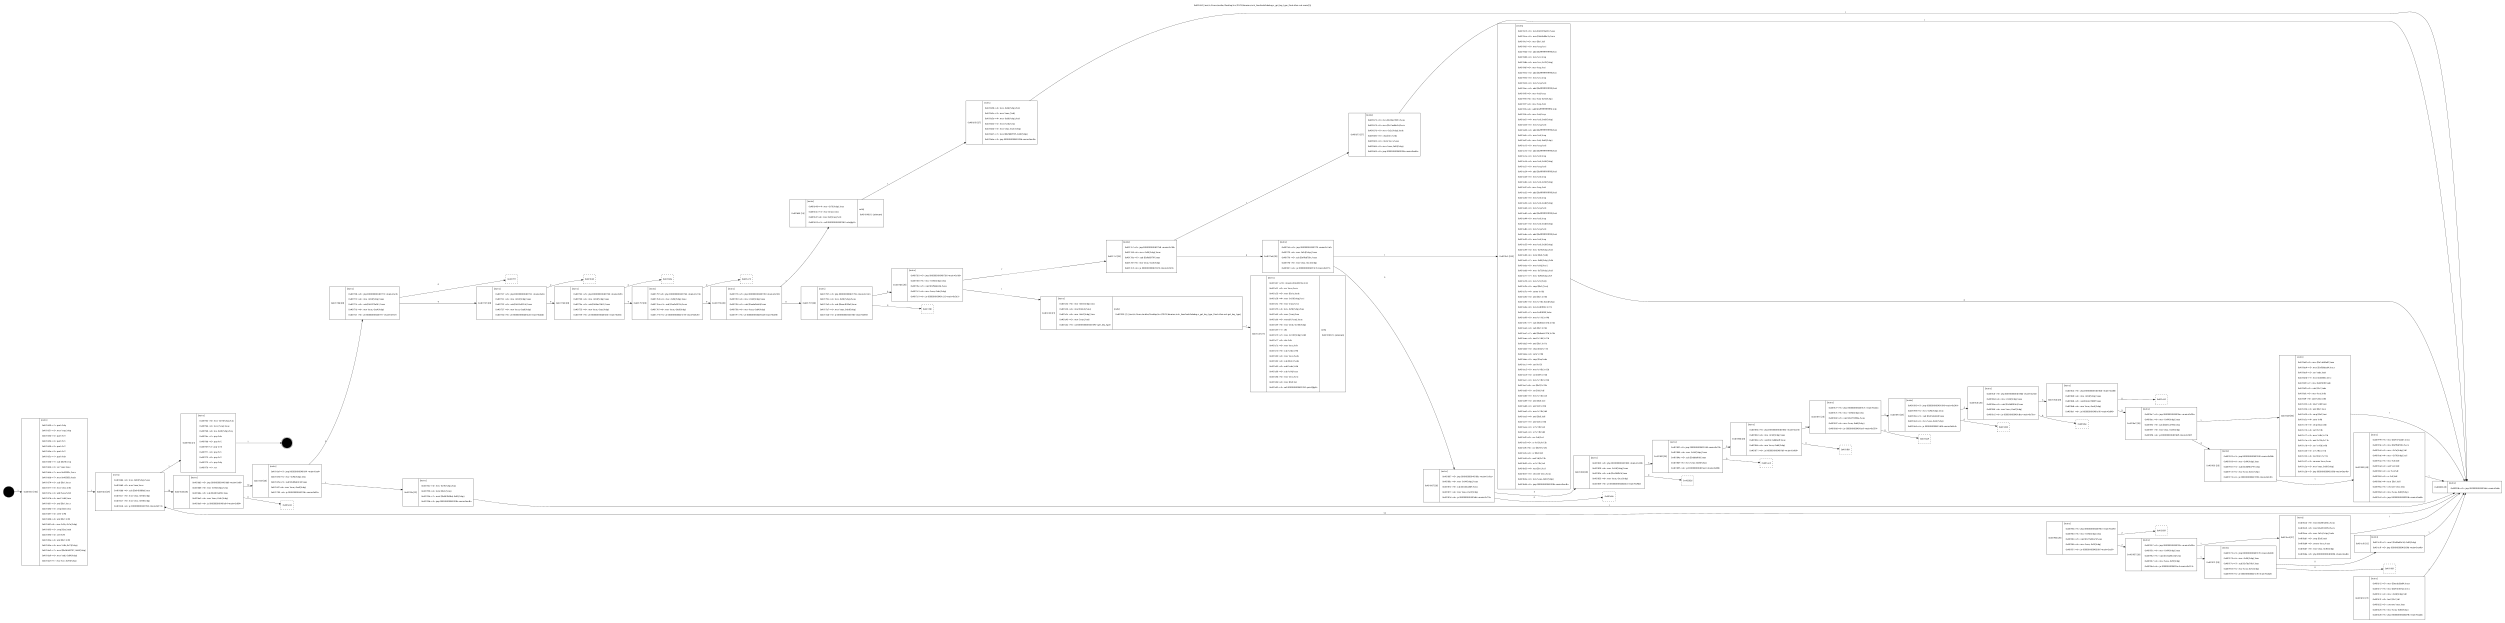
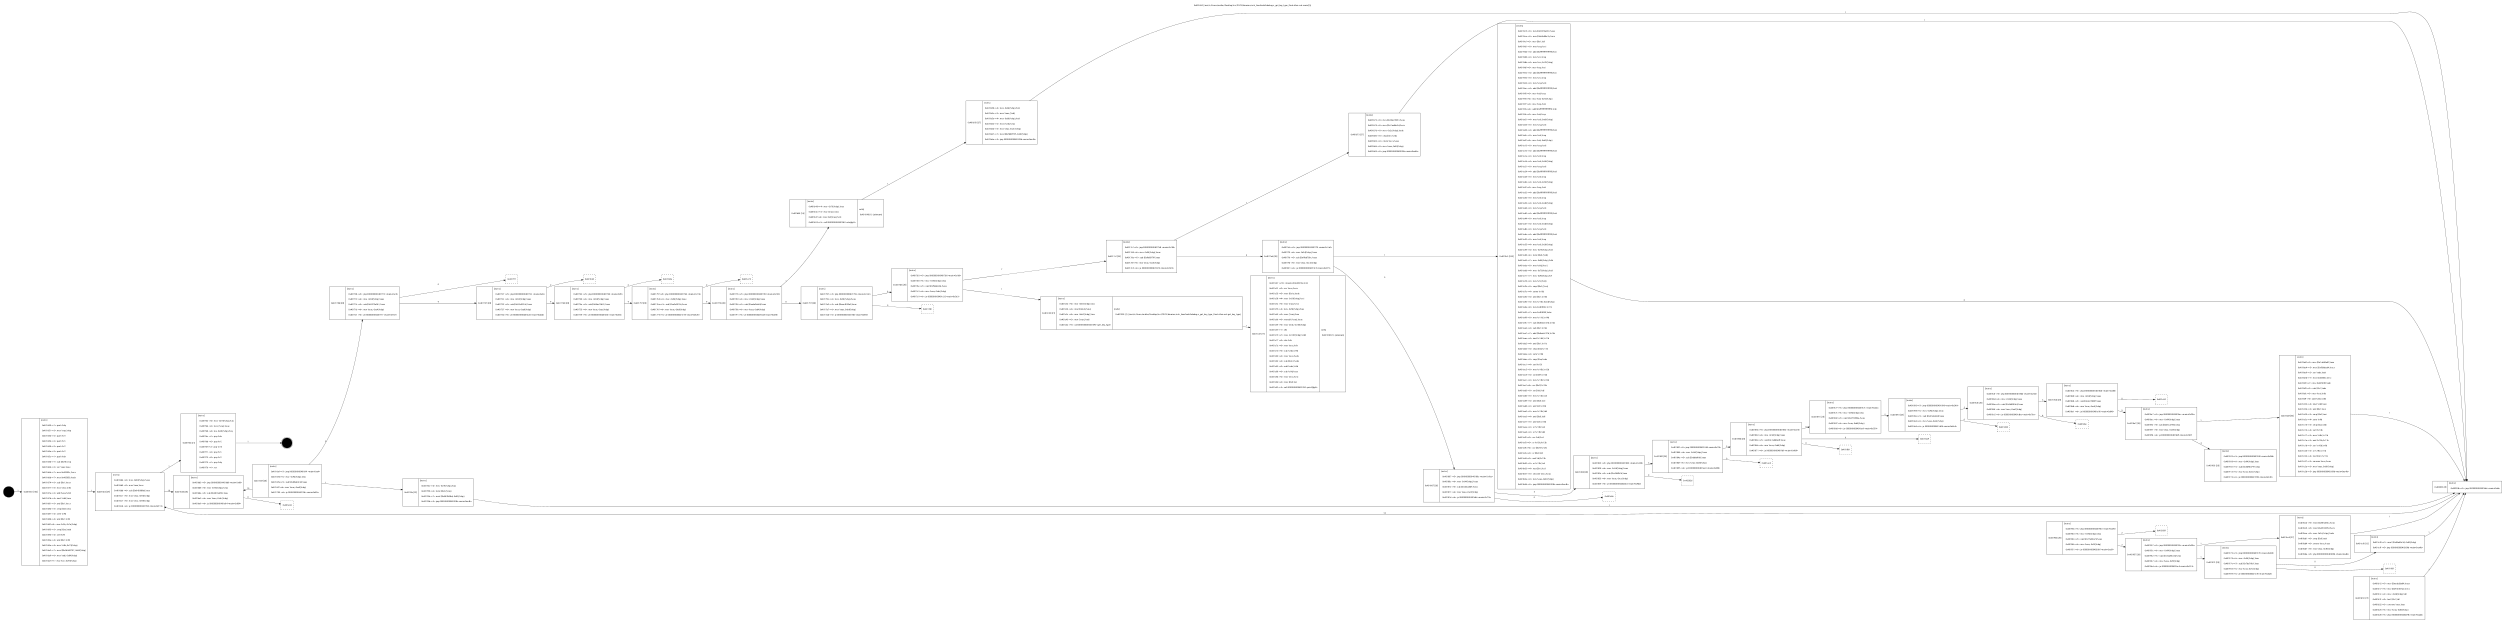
(1899, 435) -> (1859, 439)
(2389, 467) -> none
(247, 486) -> (249, 490)
